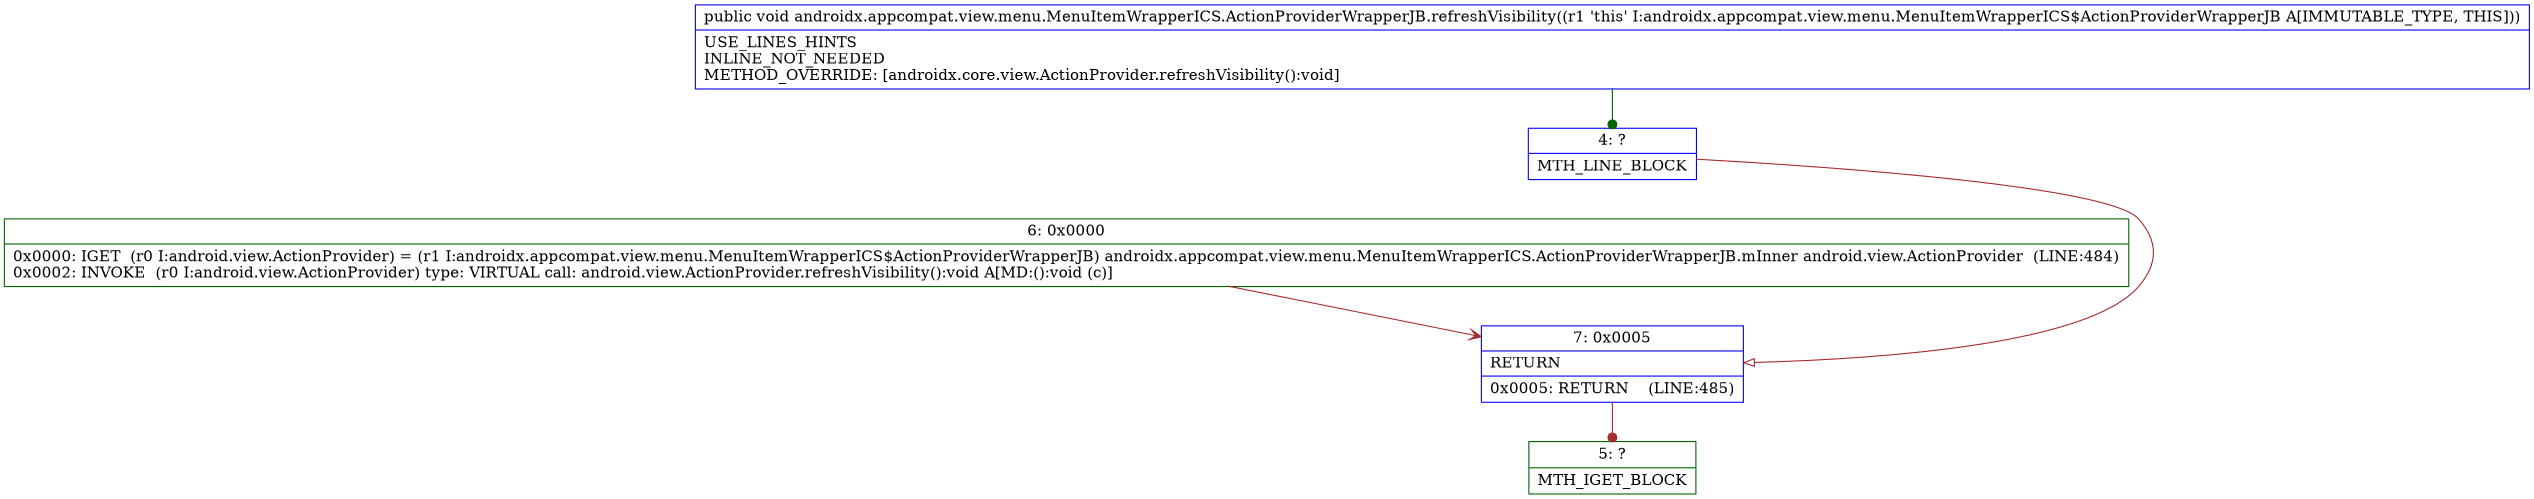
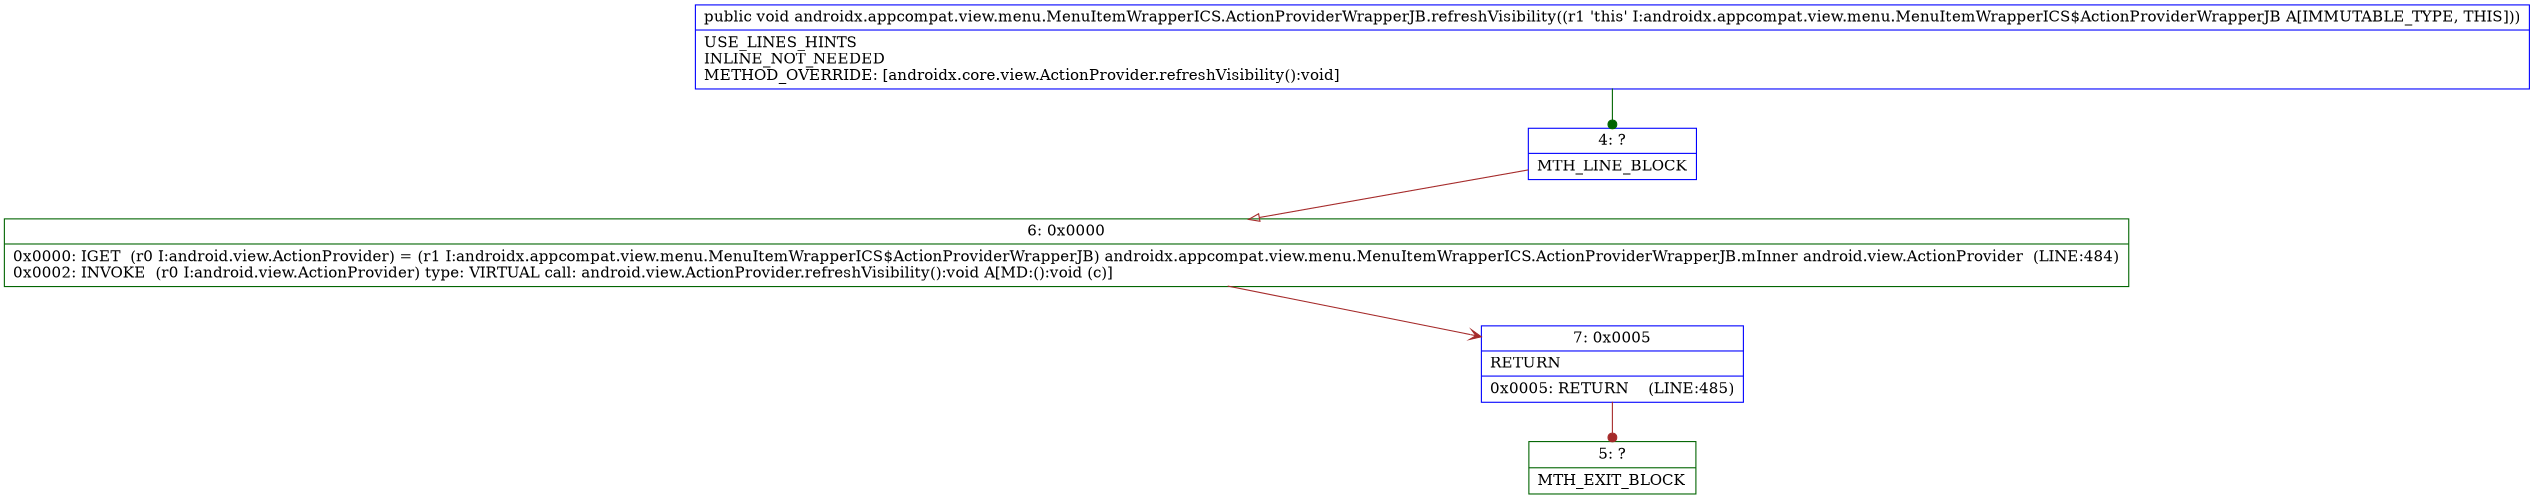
(2146, 229) -> (1394, 194)
(1612, 480) -> (1612, 480)
